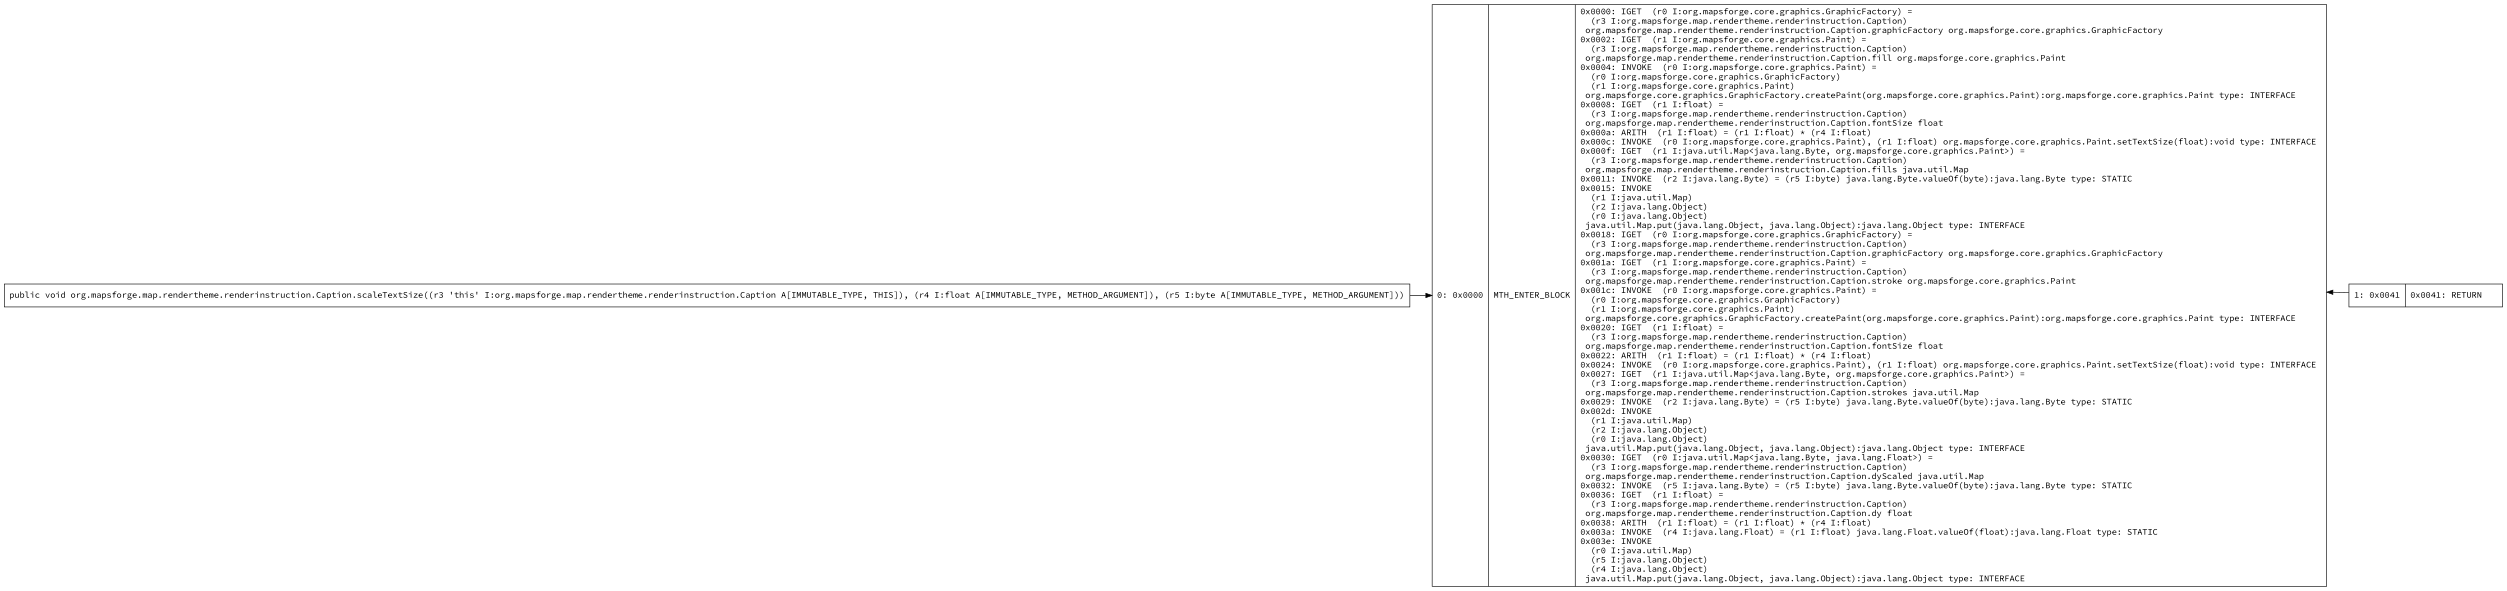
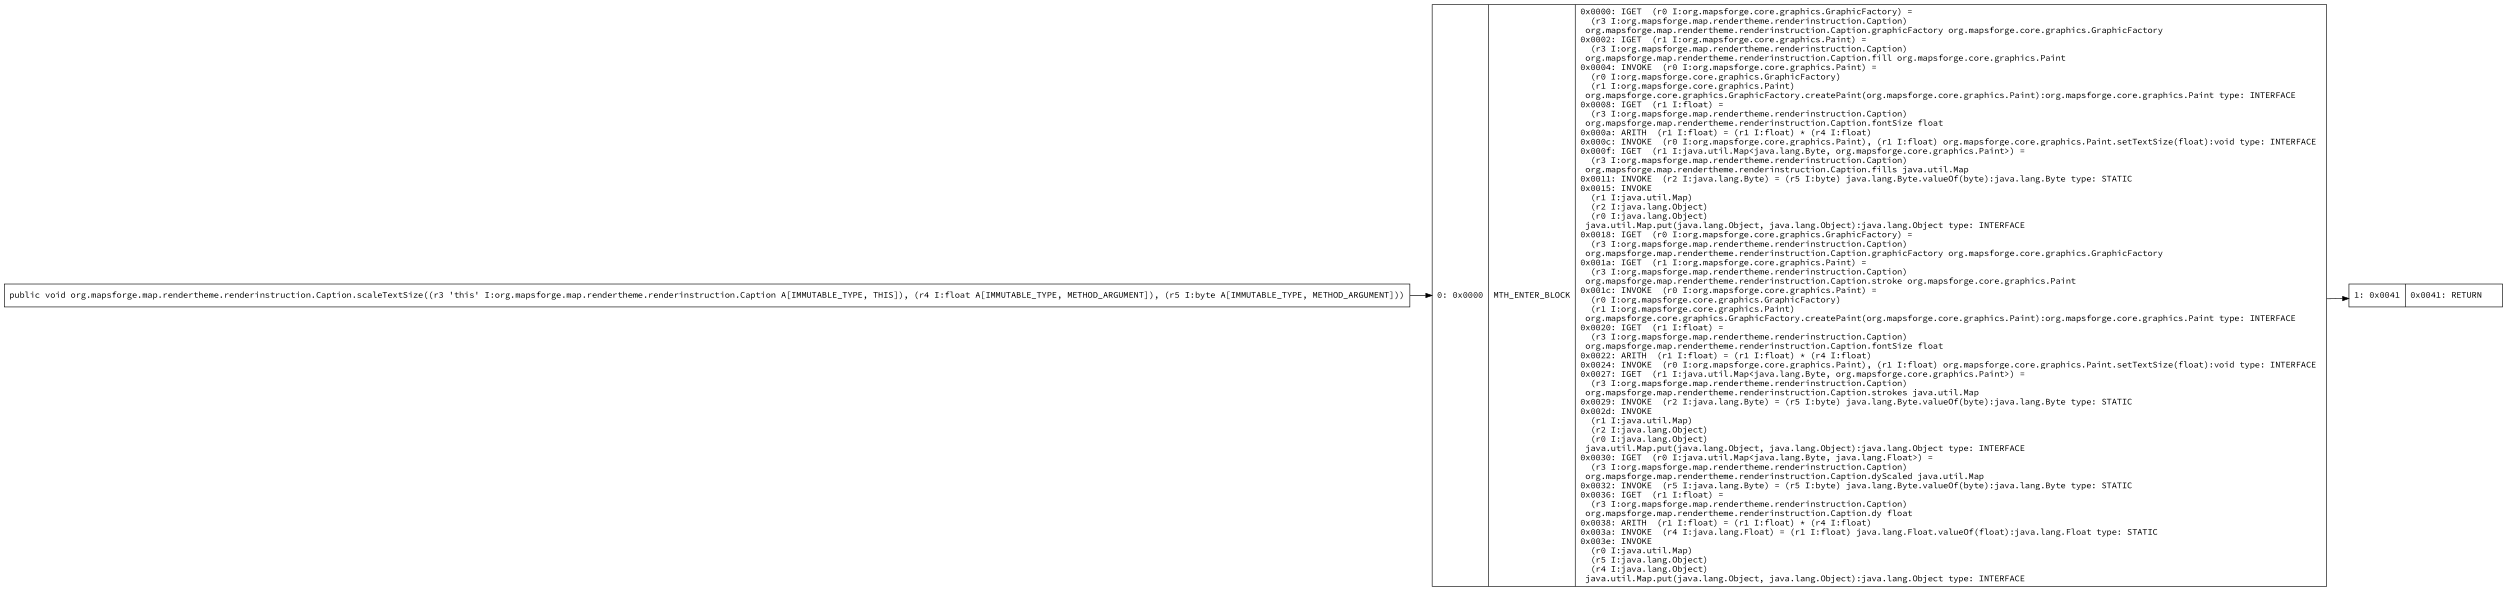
(2341, 292) -> (2335, 299)
